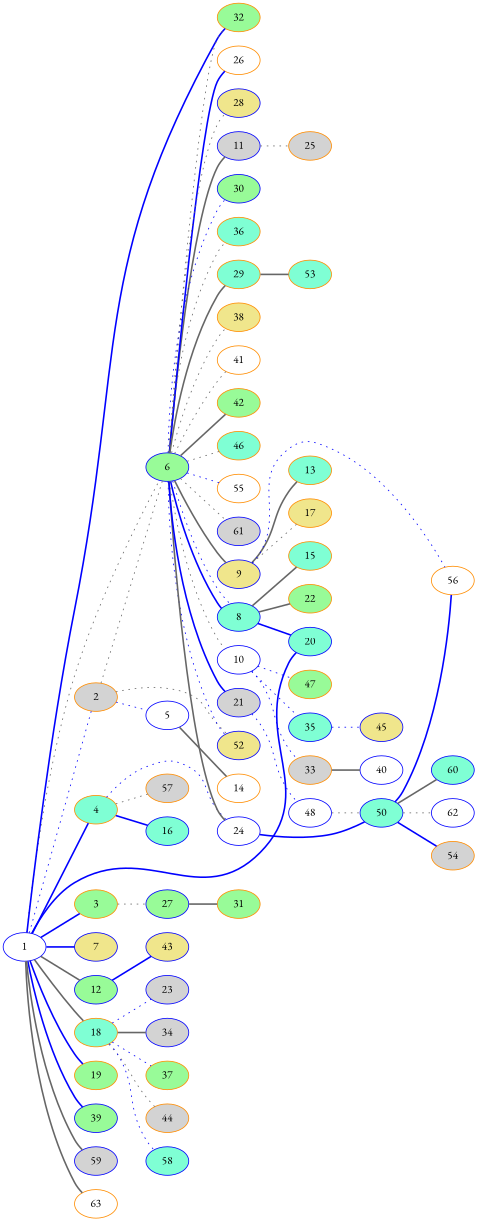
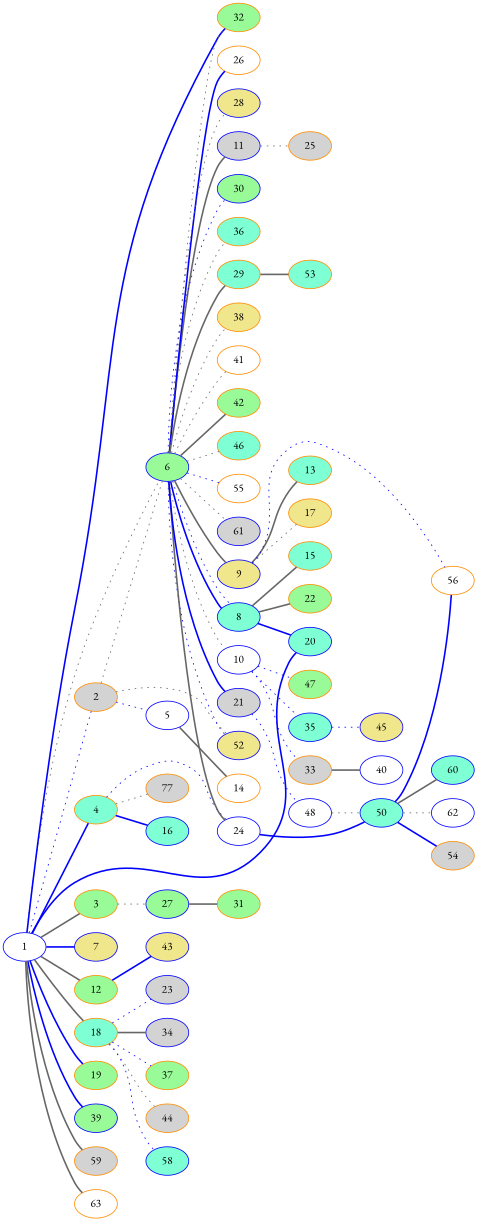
(167, 788) -> (167, 788)
(60, 925) -> (60, 925)
(96, 990) -> (96, 990)
(96, 1161) -> (96, 1161)
